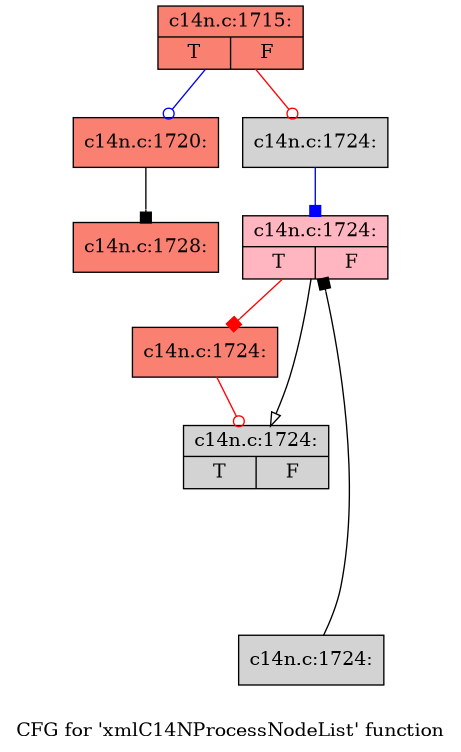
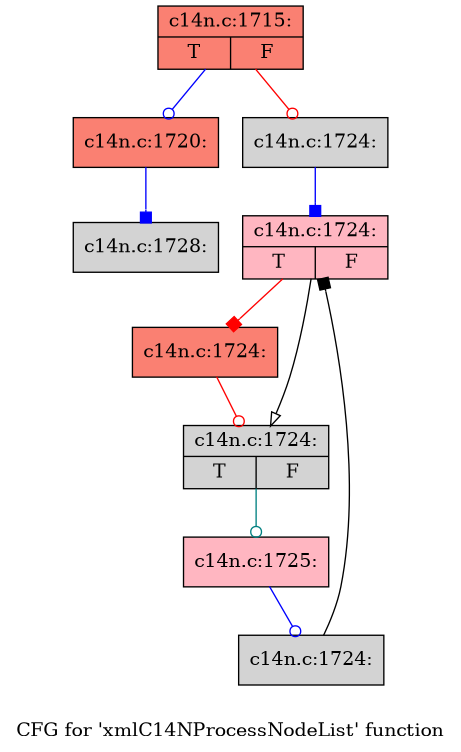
(146, 188) -> (146, 188)
(146, 247) -> (146, 247)
none -> (256, 562)
